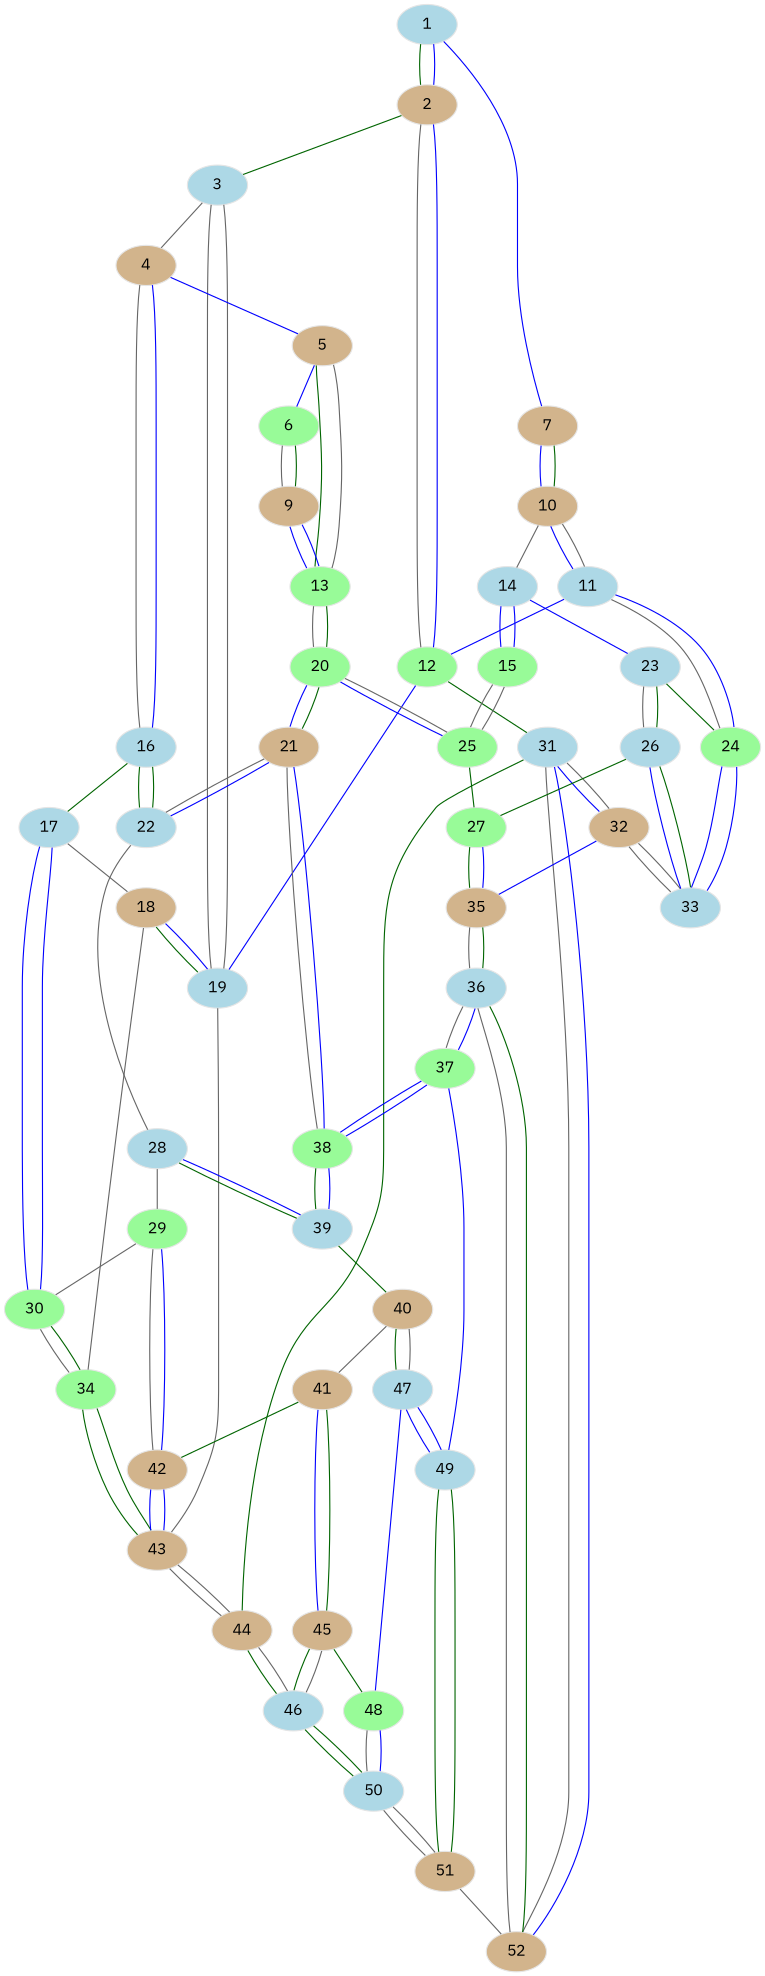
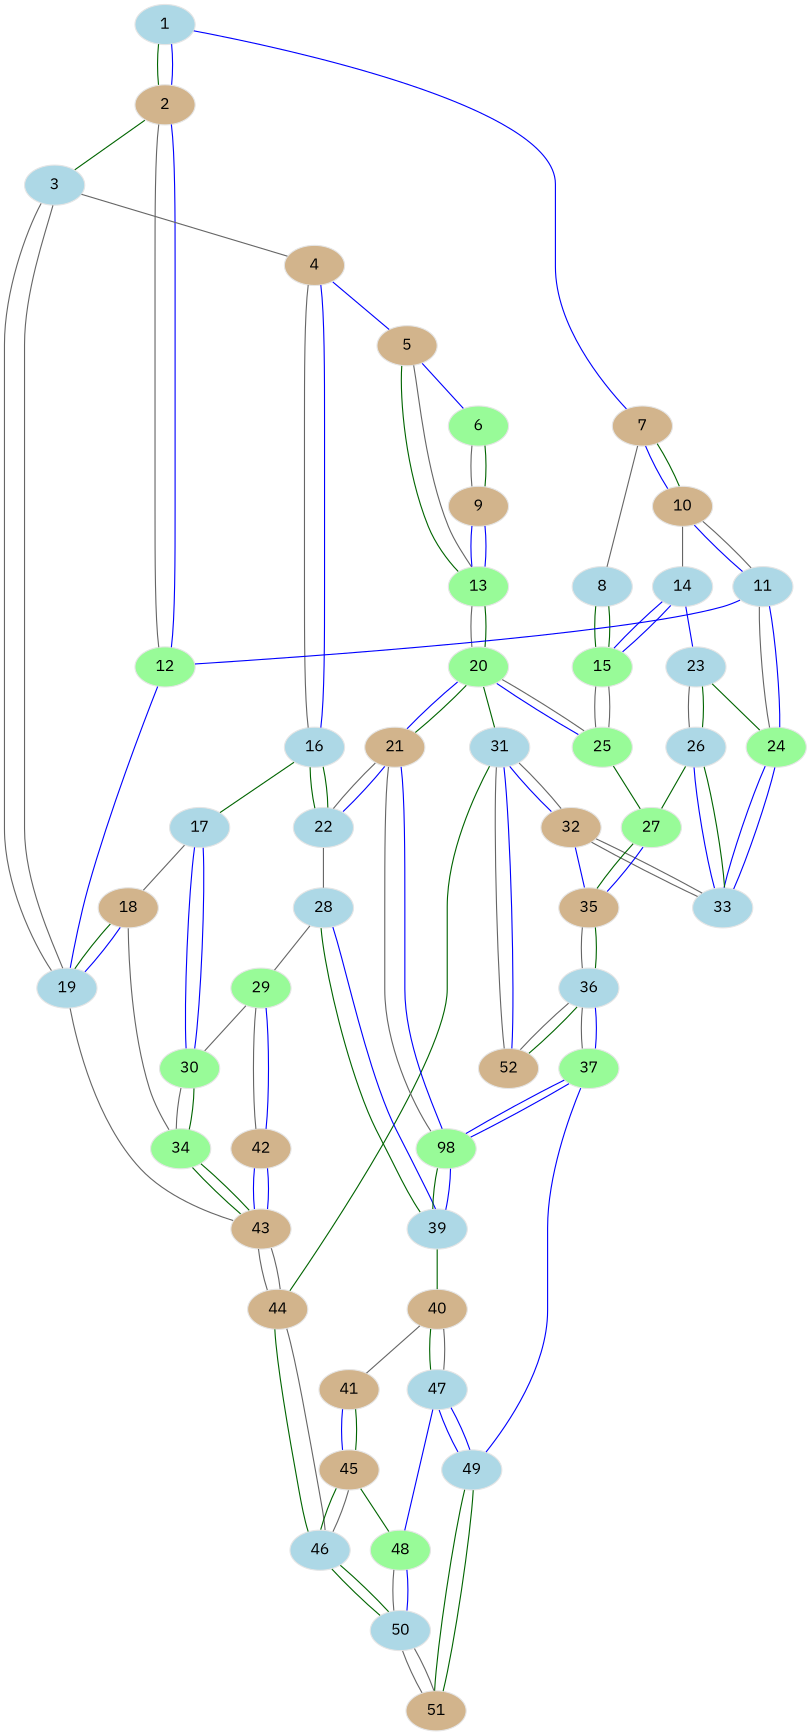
none -> (602, 587)
(476, 700) -> (489, 707)
(322, 1149) -> (446, 1149)
(240, 1430) -> none
(481, 1912) -> none
